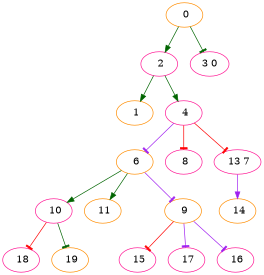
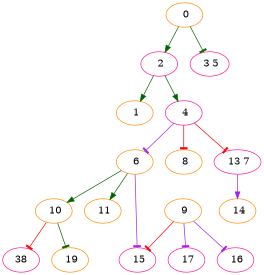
(210, 64) -> (210, 64)
(184, 162) -> (184, 162)
(158, 185) -> (136, 209)
(54, 211) -> (54, 211)
(21, 260) -> (21, 260)
